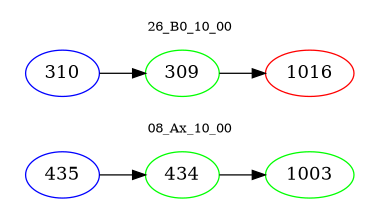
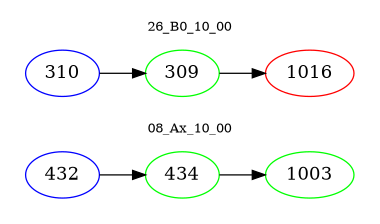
(63, 175) -> (63, 175)
